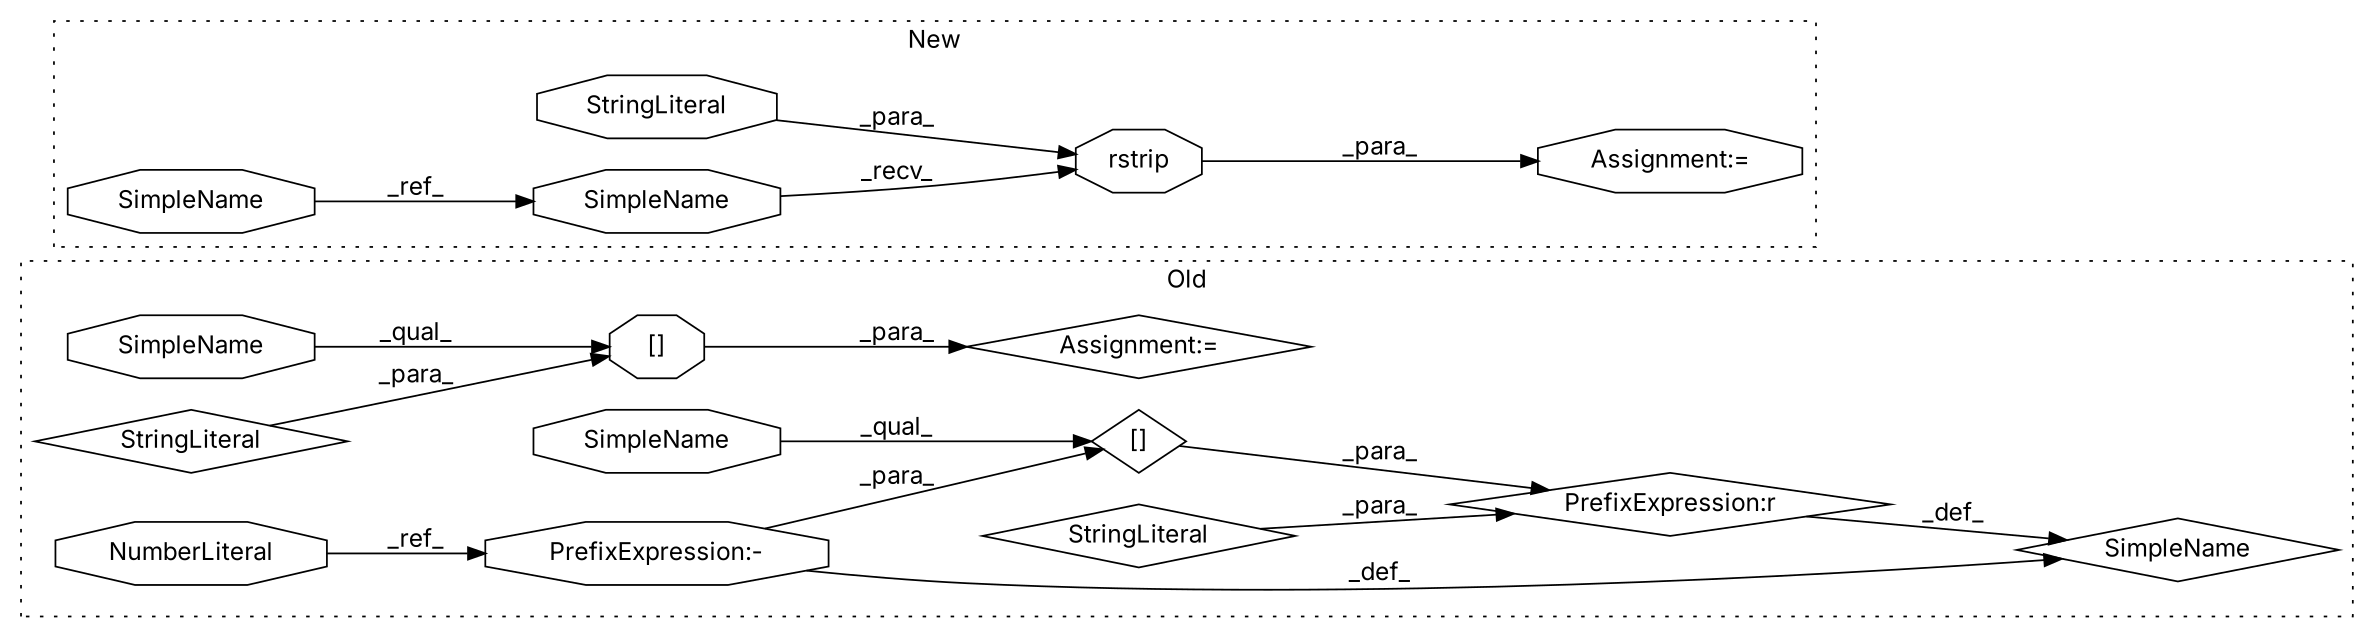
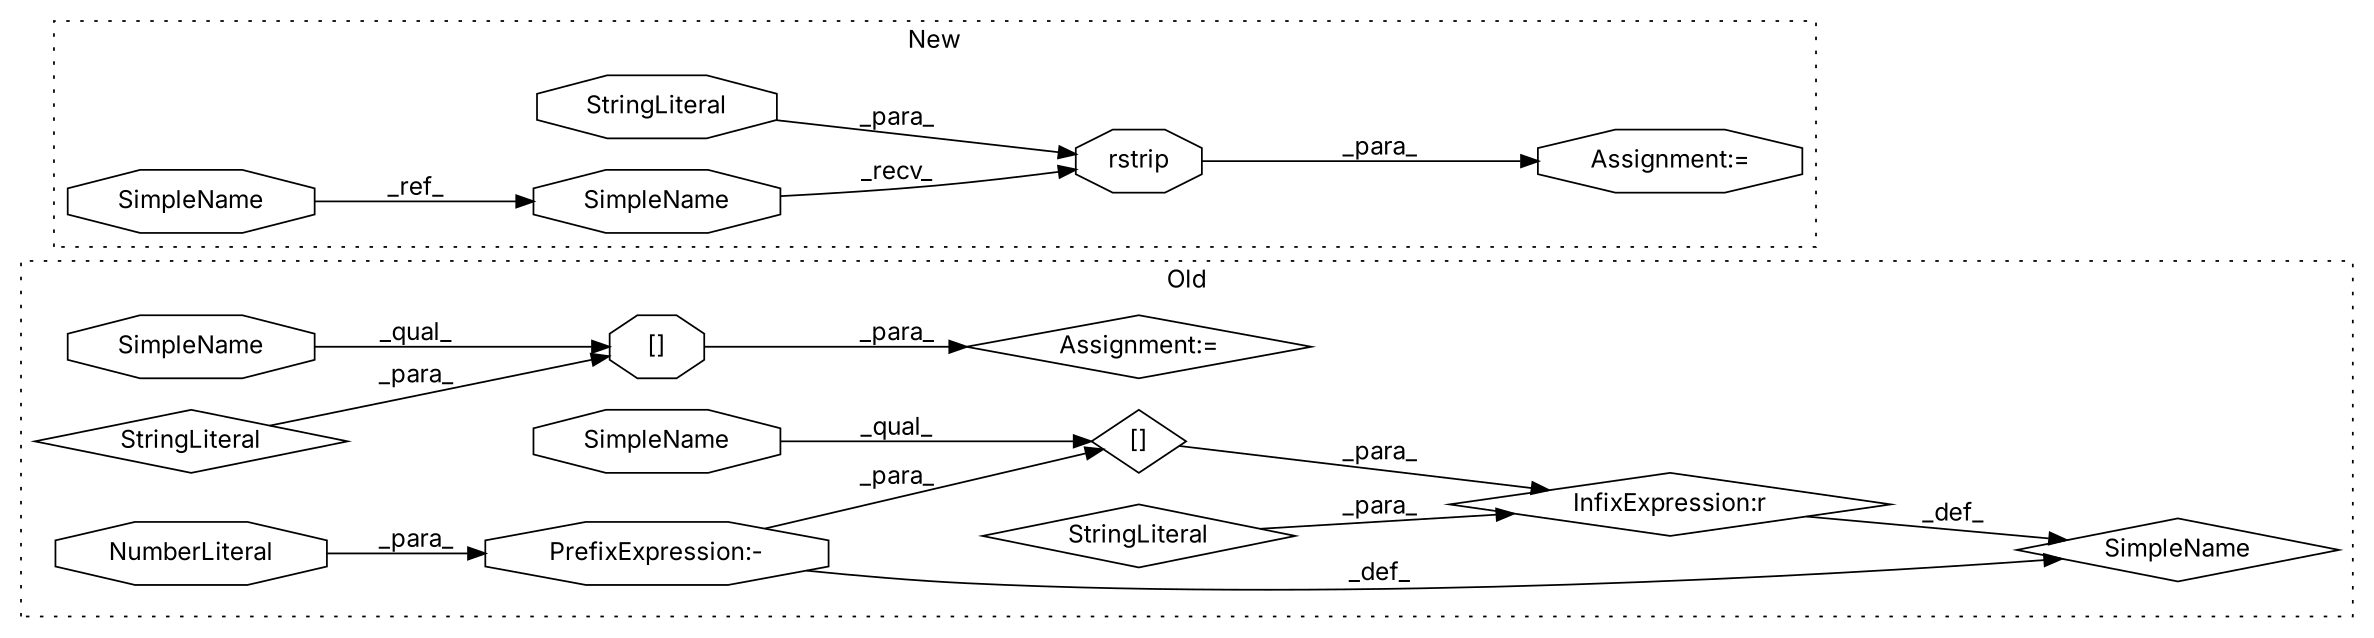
(1670, 504) -> (1670, 504)
(417, 540) -> (417, 540)
